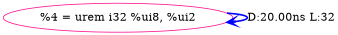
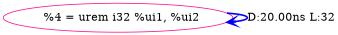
(118, 18) -> (118, 18)
